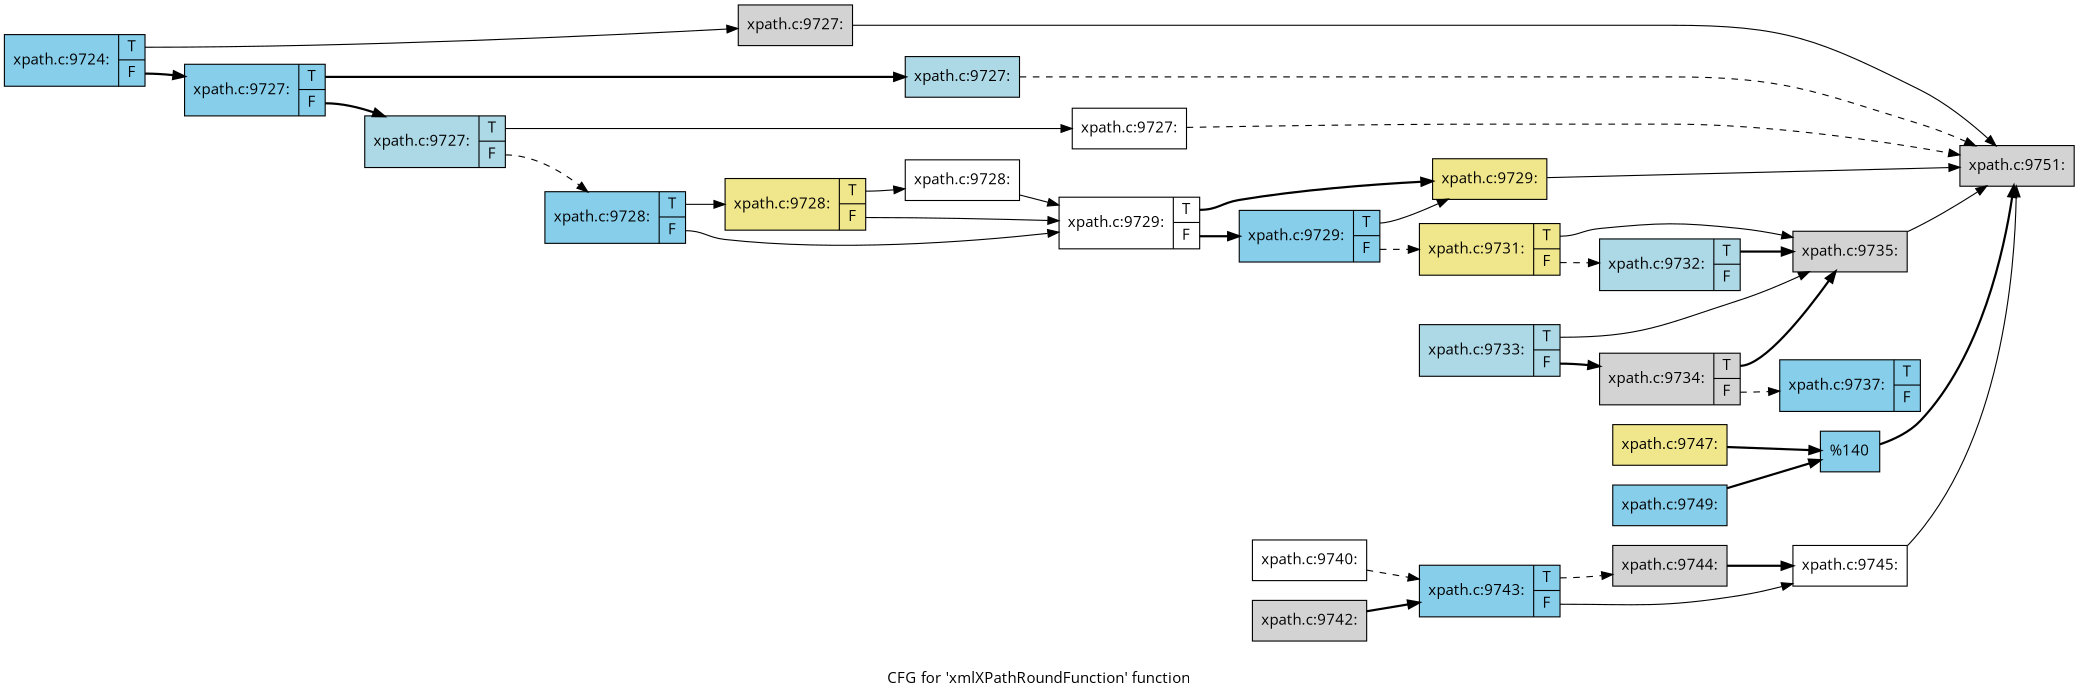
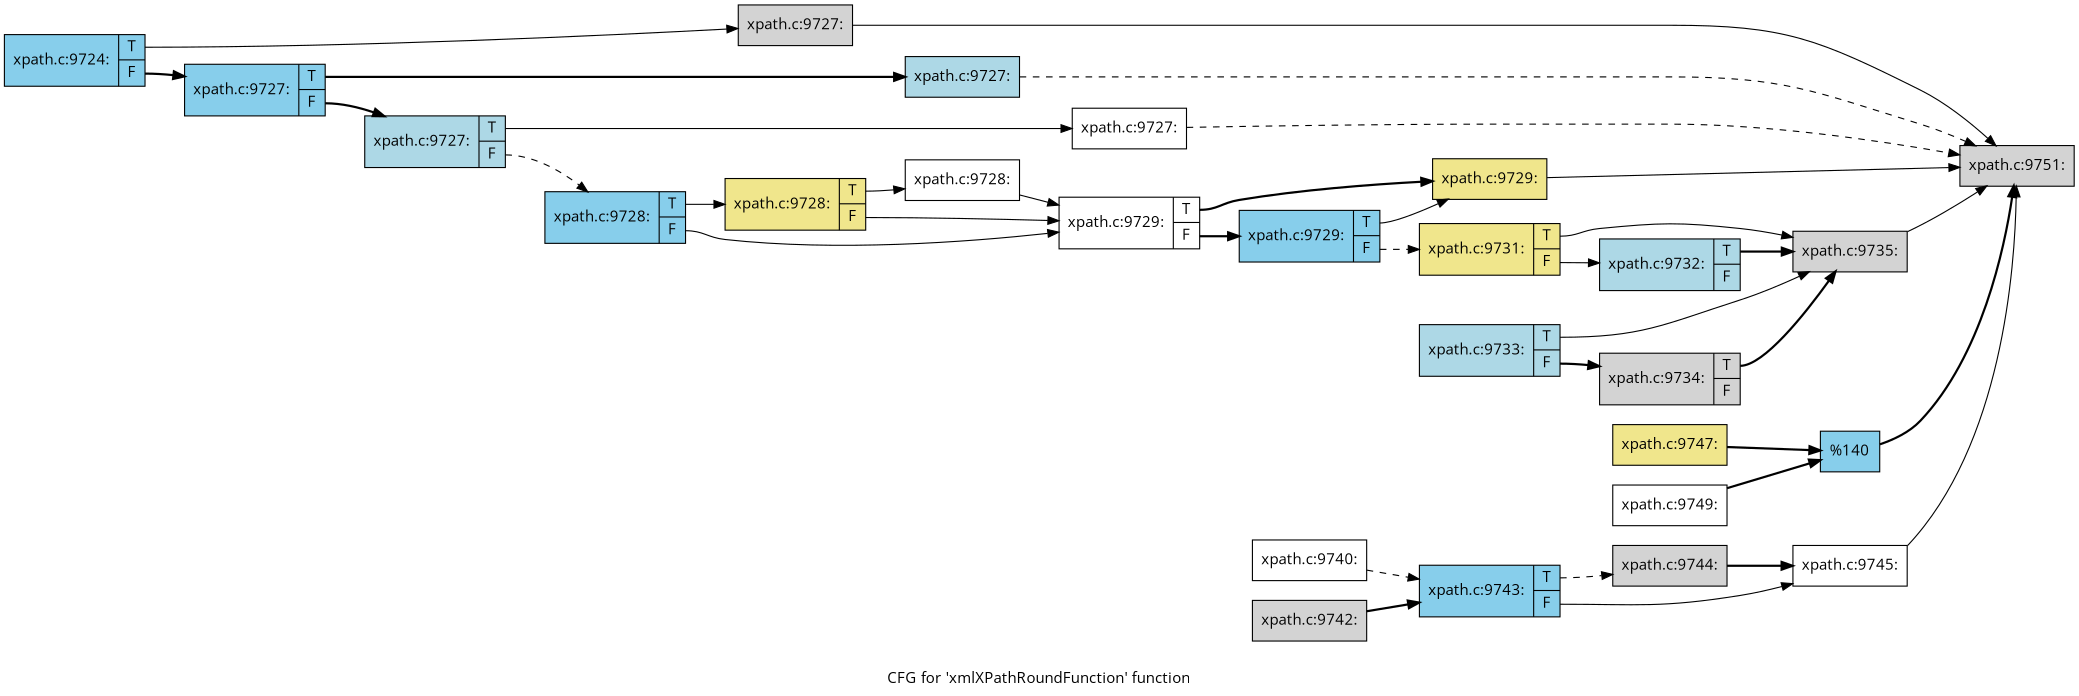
(1574, 263) -> (1574, 263)
(1850, 386) -> none
(1670, 505) -> (1670, 505)
